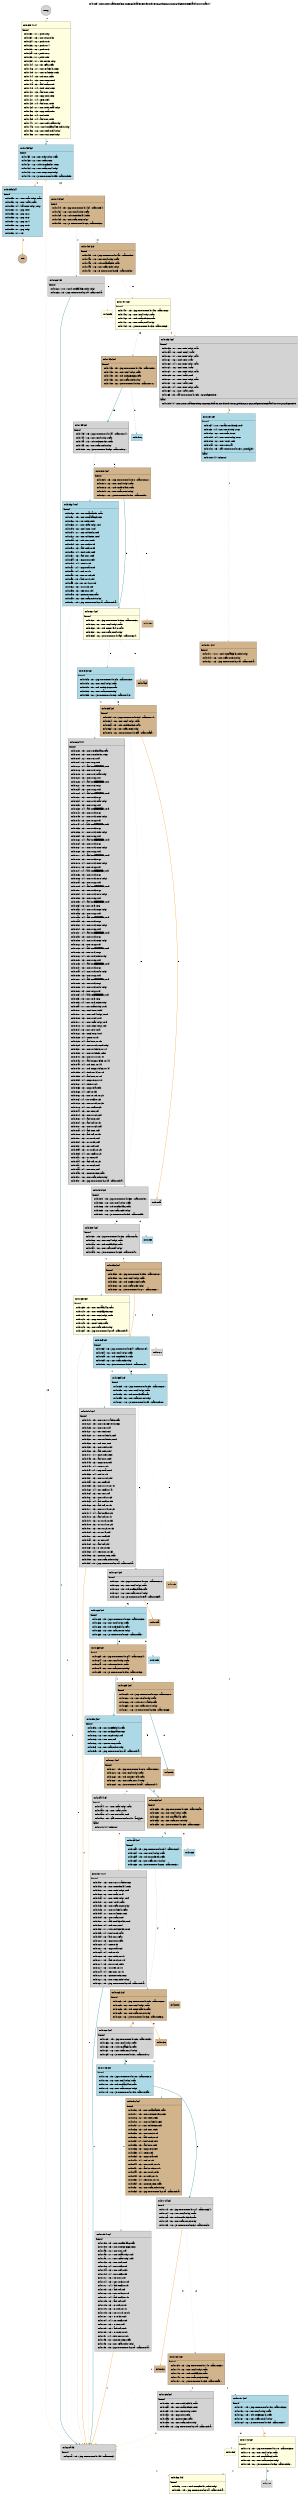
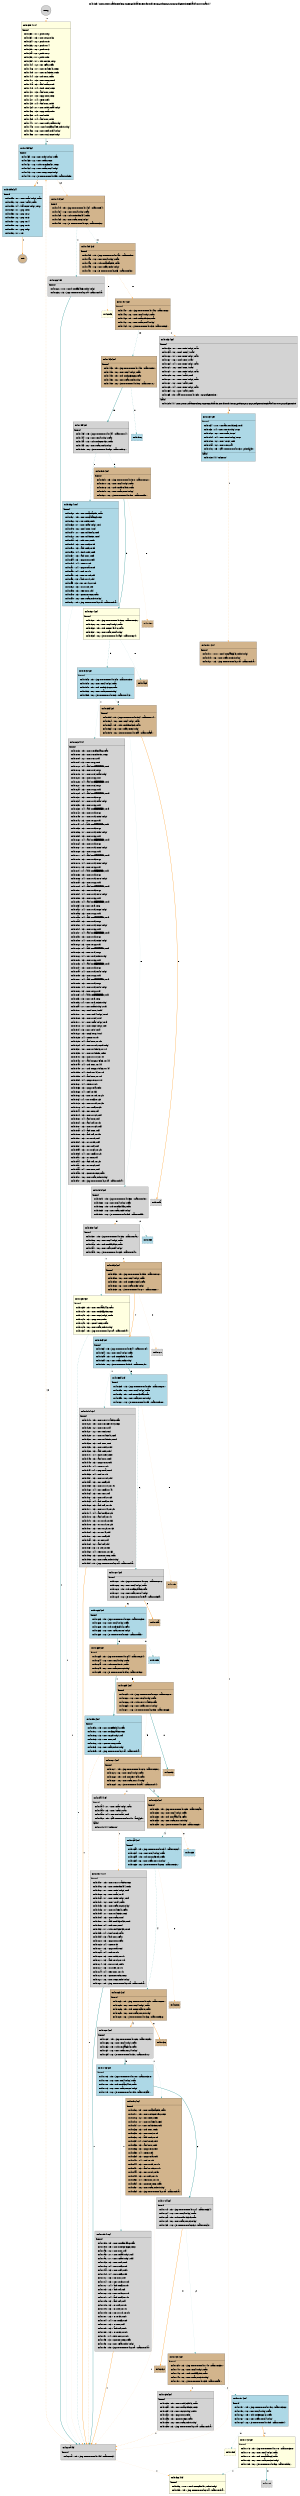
(143, 314) -> (143, 314)
